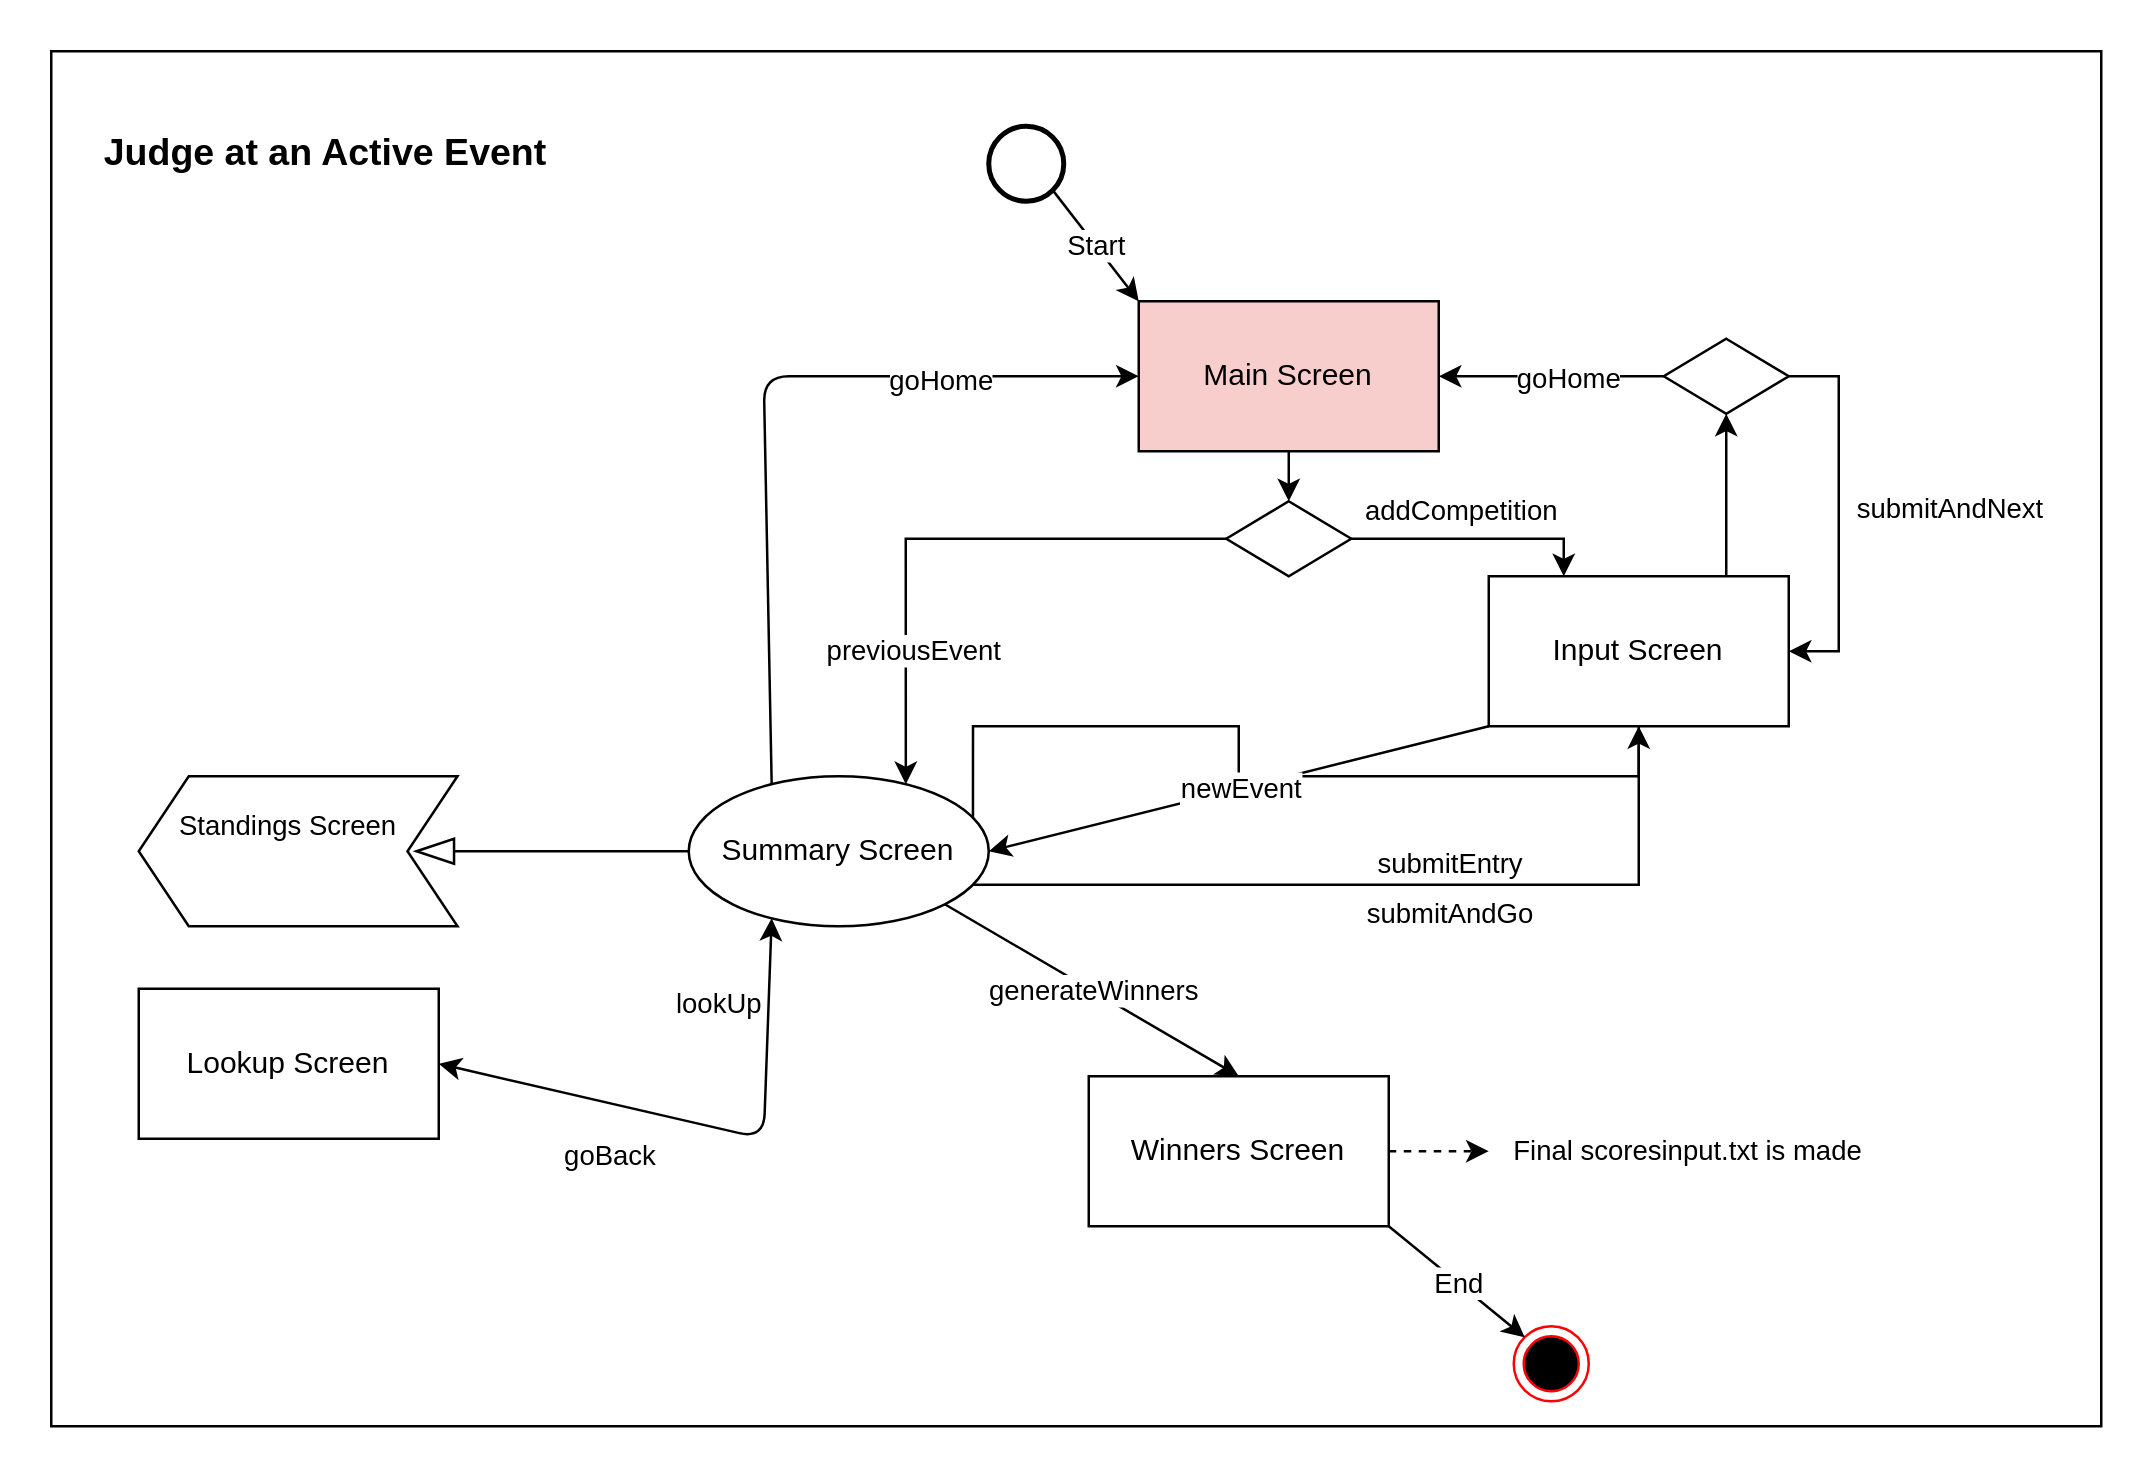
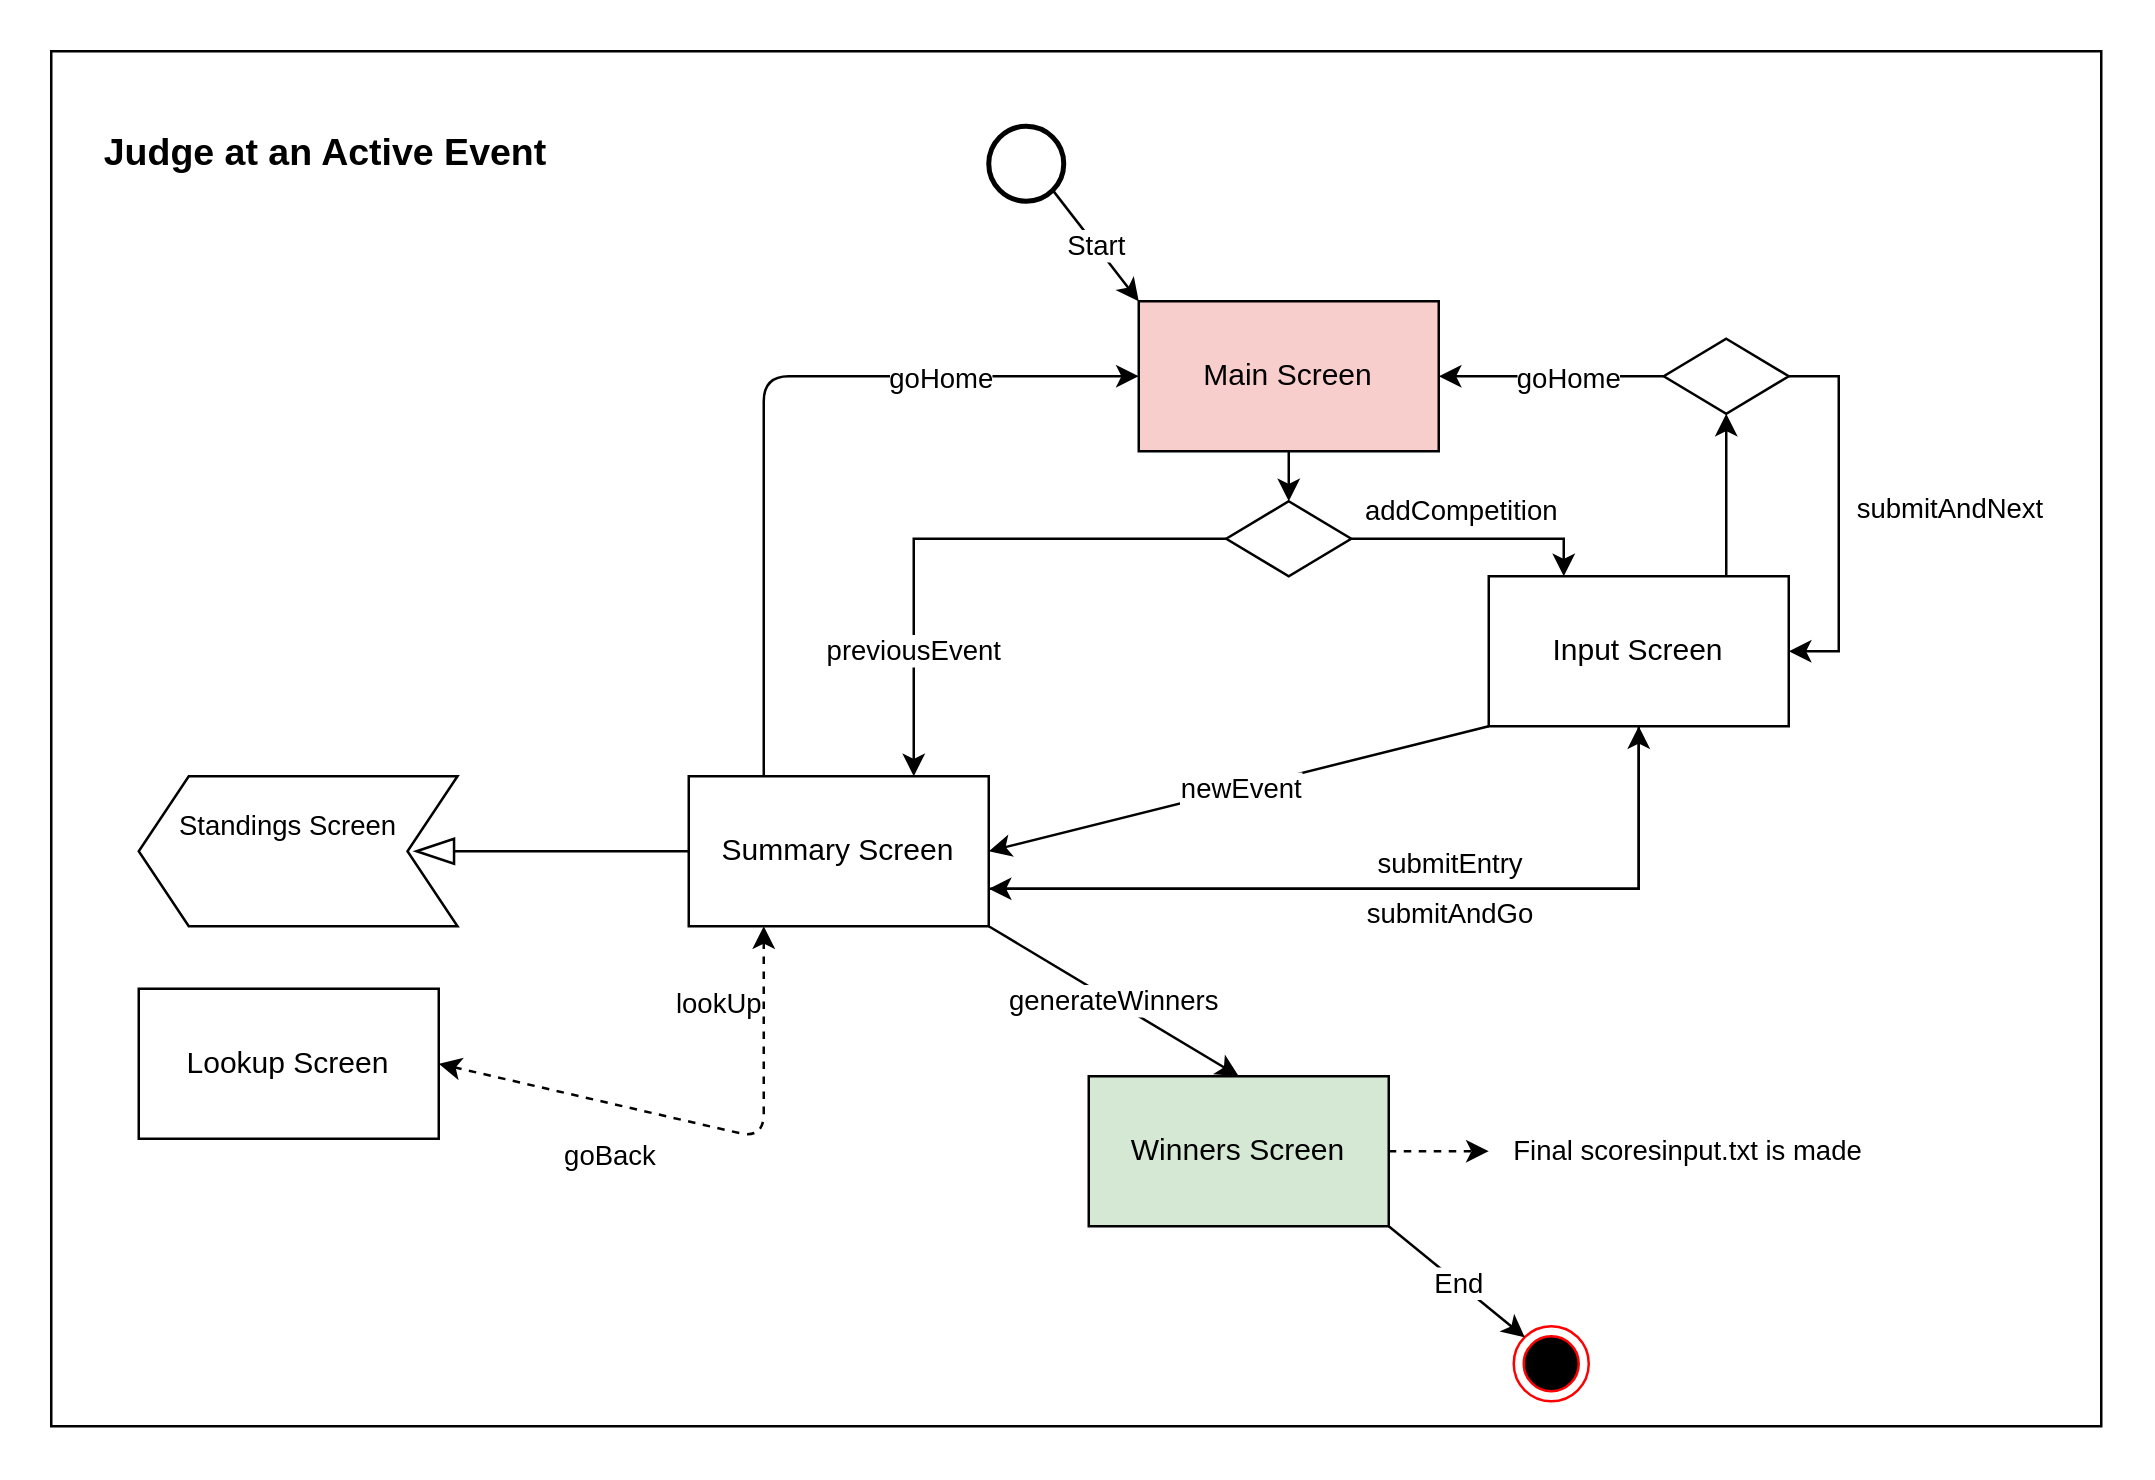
(839, 851) -> (839, 851)
(703, 1125) -> (699, 1124)
(1239, 1151) -> (1239, 1151)
